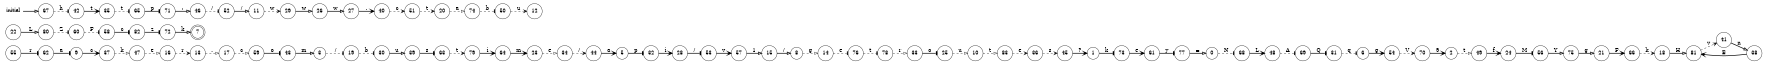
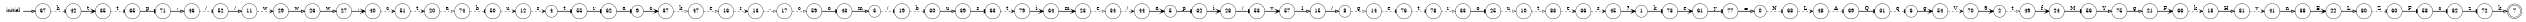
none -> (551, 11)
(91, 32) -> (2409, 11)
(1255, 53) -> (1804, 11)
(1726, 56) -> (2316, 11)
